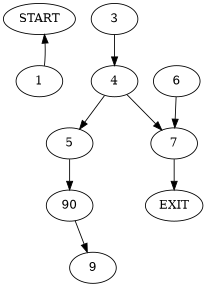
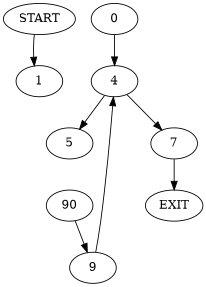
(115, 19) -> (115, 19)
(45, 55) -> (34, 46)
(177, 81) -> none
(70, 170) -> none
none -> (106, 179)
